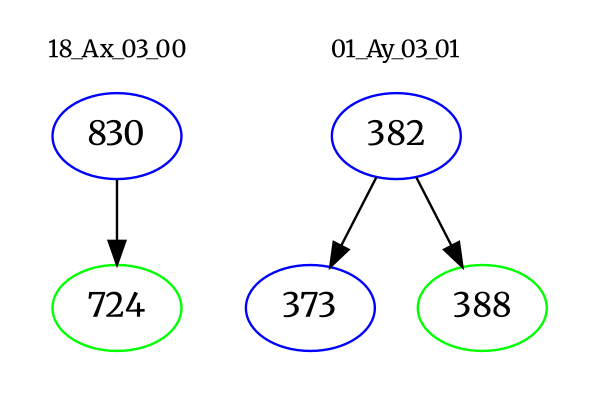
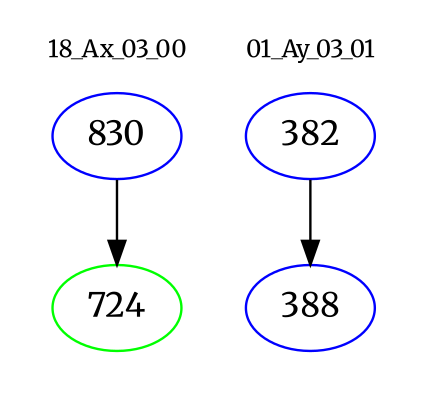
(310, 308) -> none
(482, 308) -> (310, 308)
